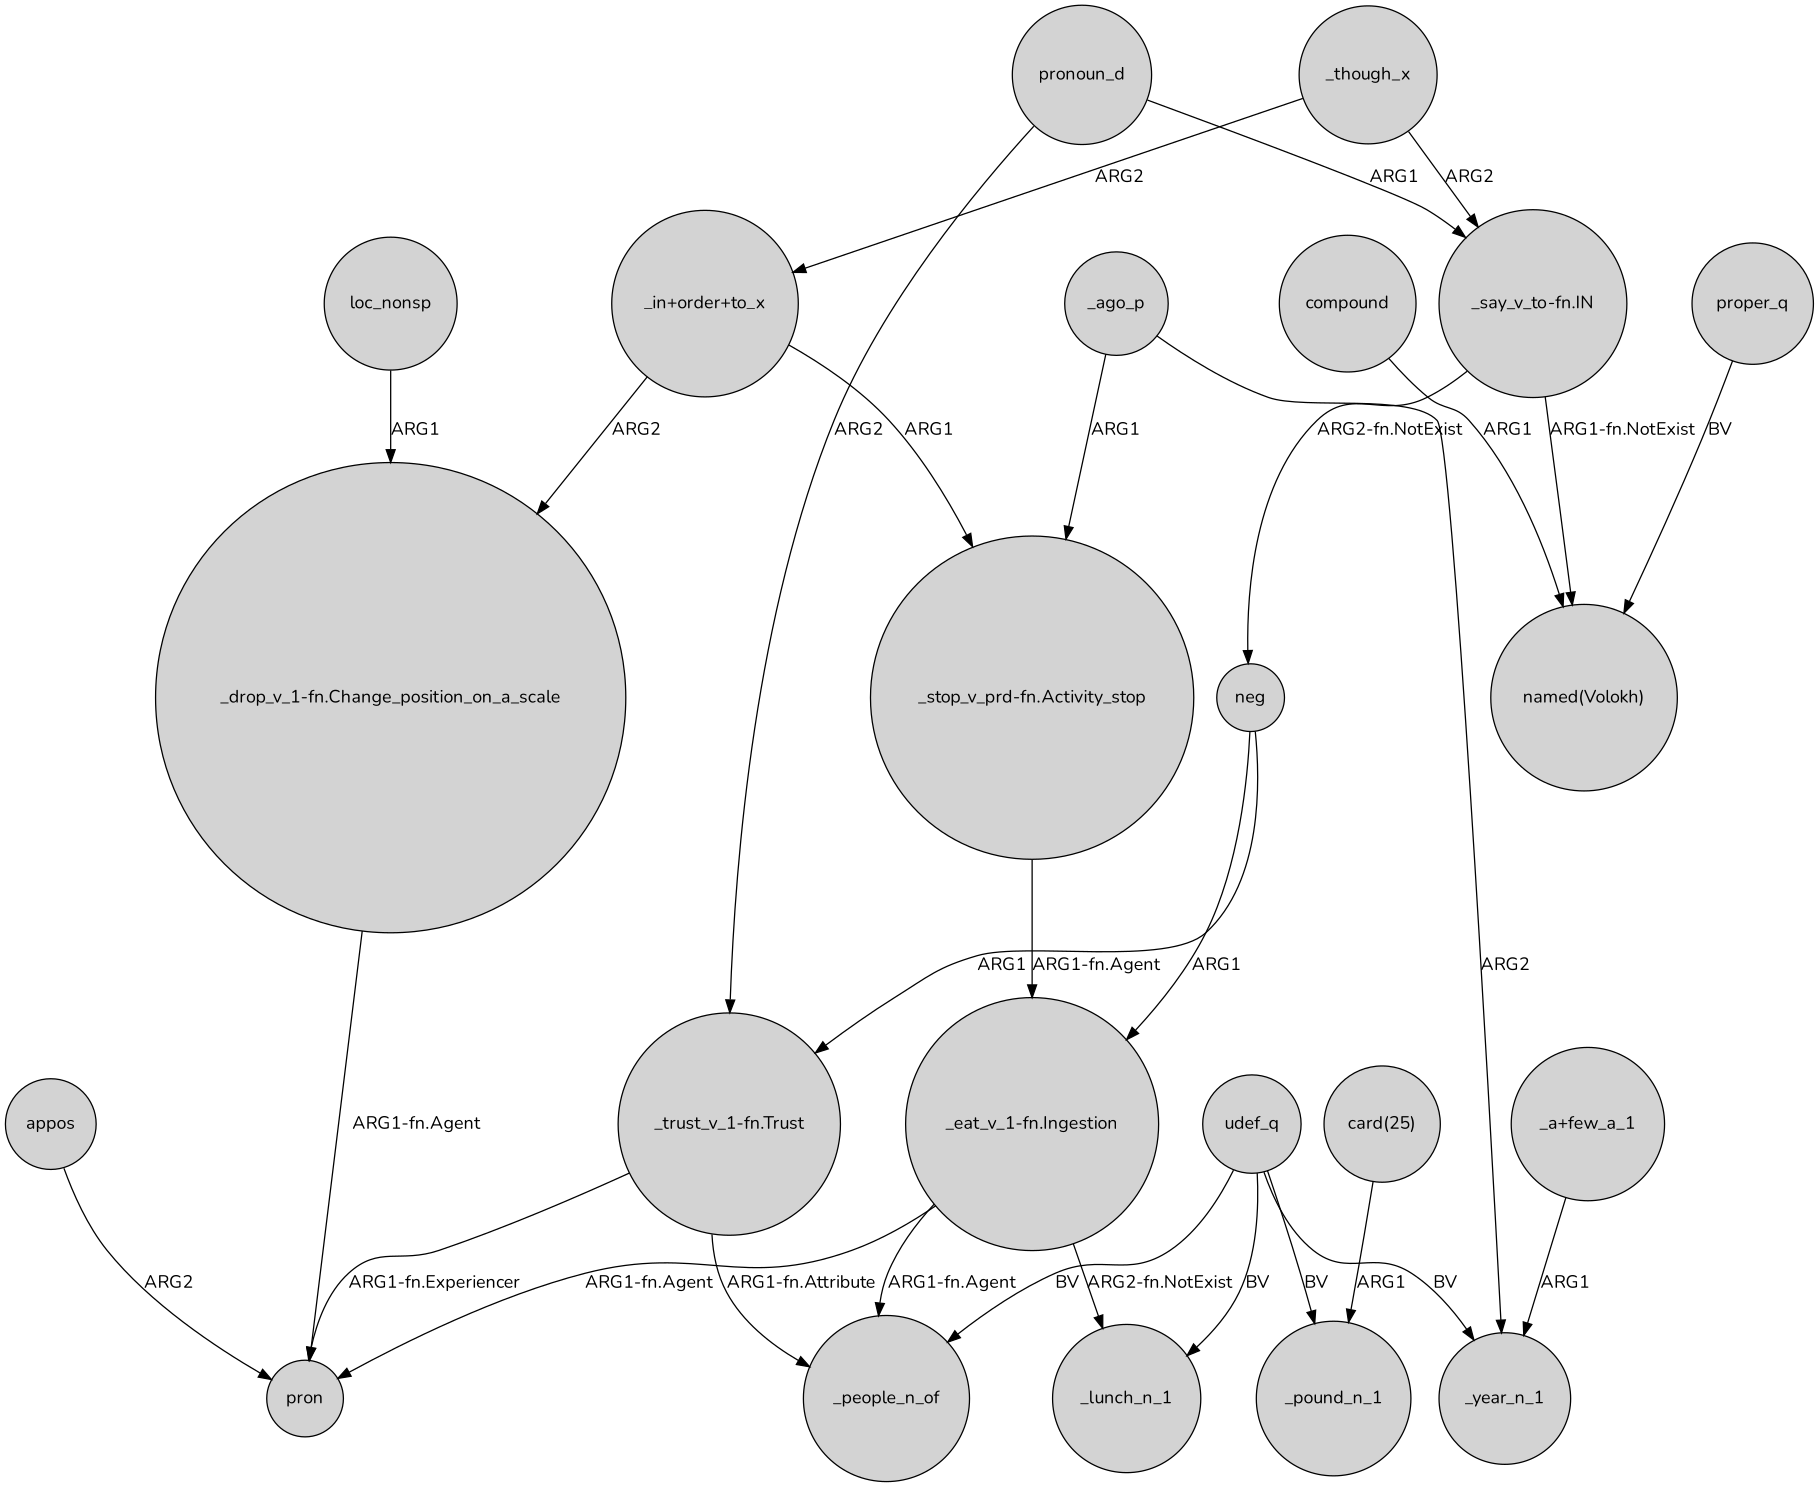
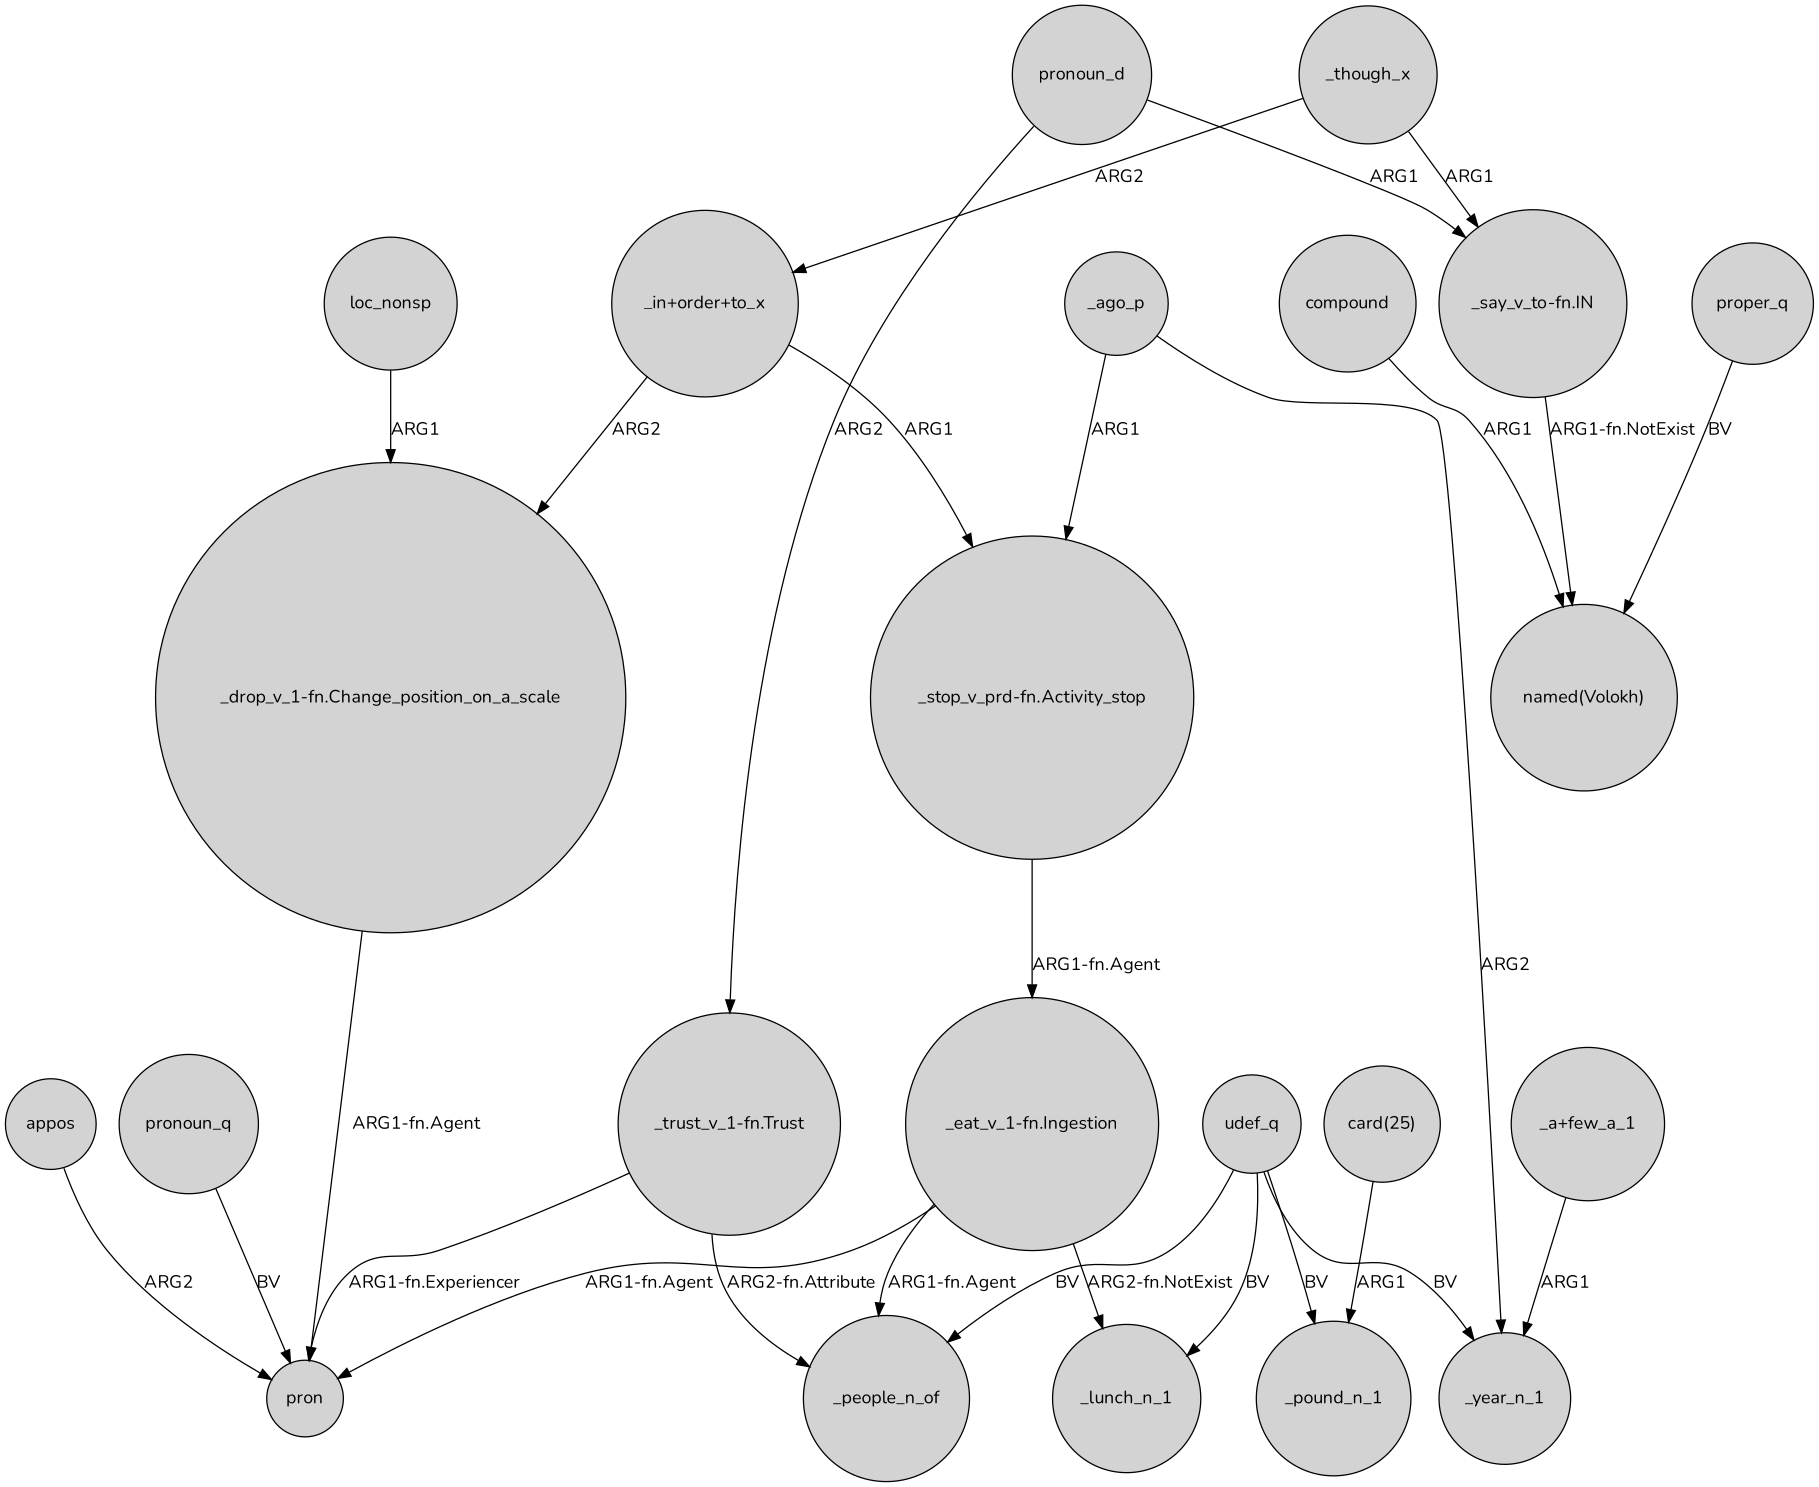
(1470, 177) -> (1470, 177)
(1251, 698) -> none
none -> (189, 1124)
(801, 1283) -> (801, 1283)
